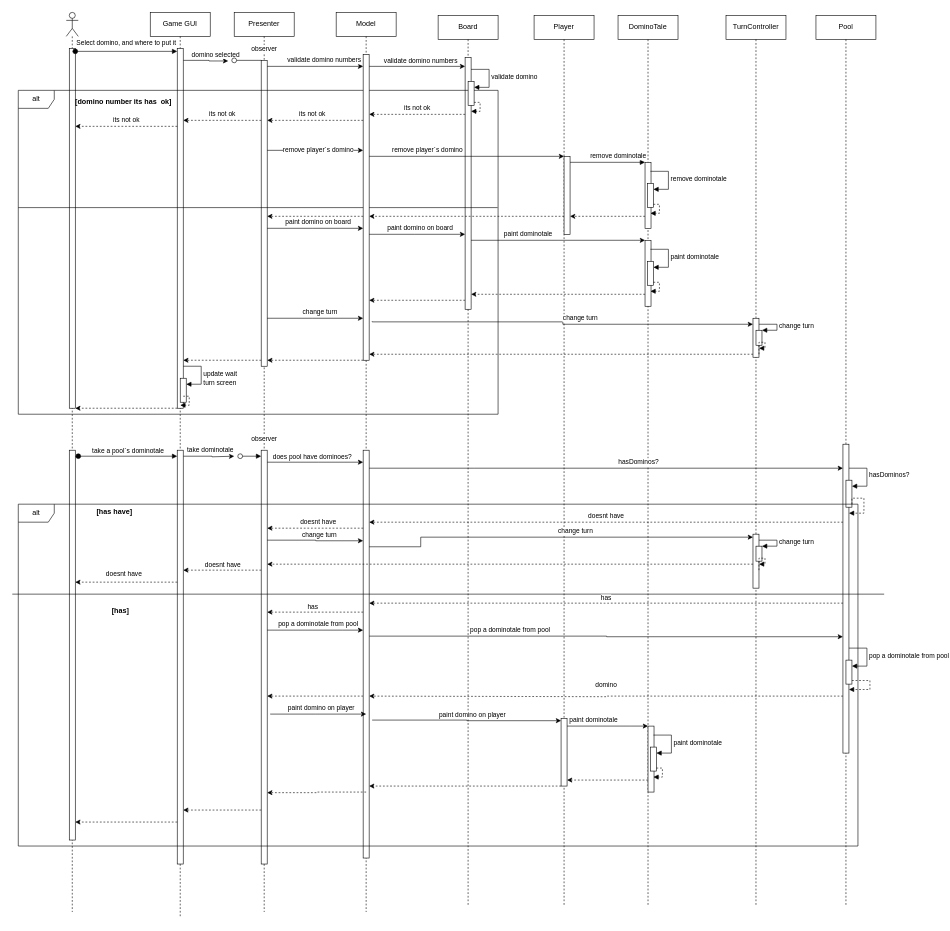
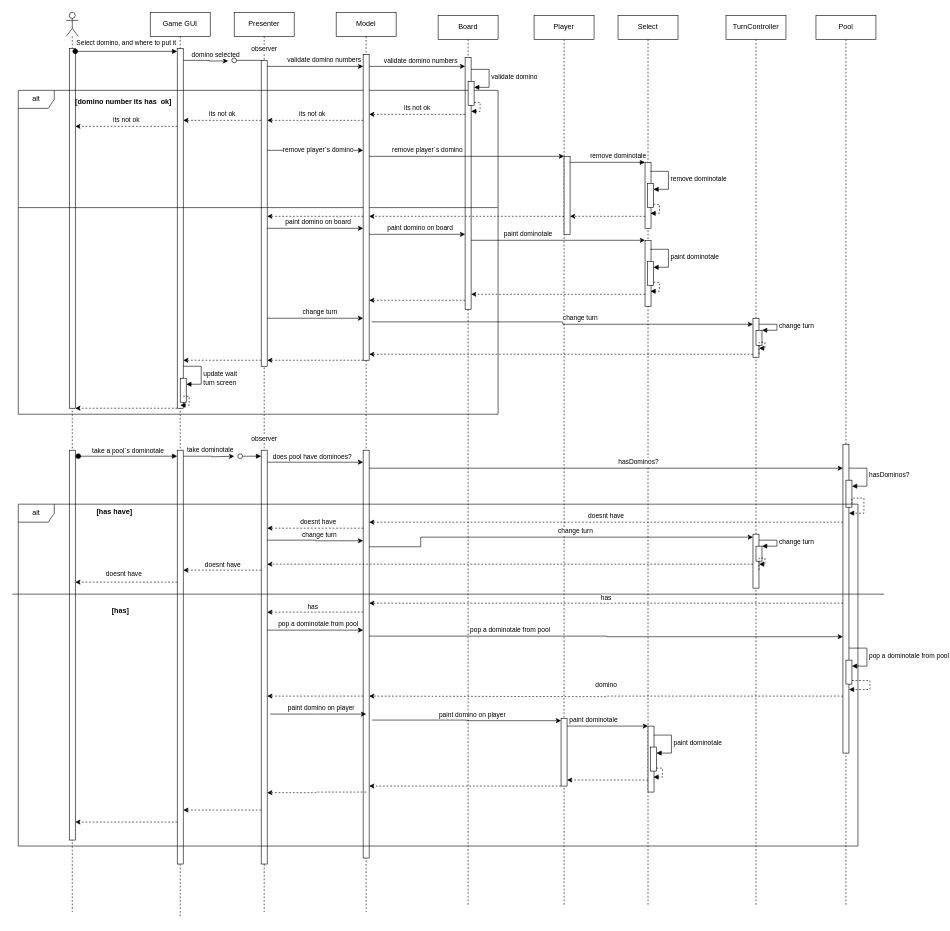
(648, 27) -> (648, 27)
